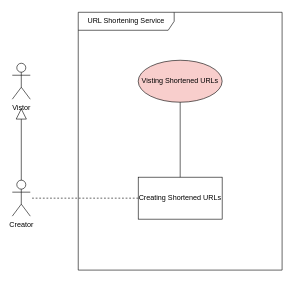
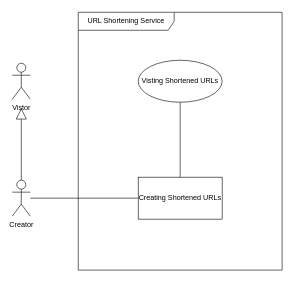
(180, 81) -> (180, 81)
(84, 198) -> (84, 198)
